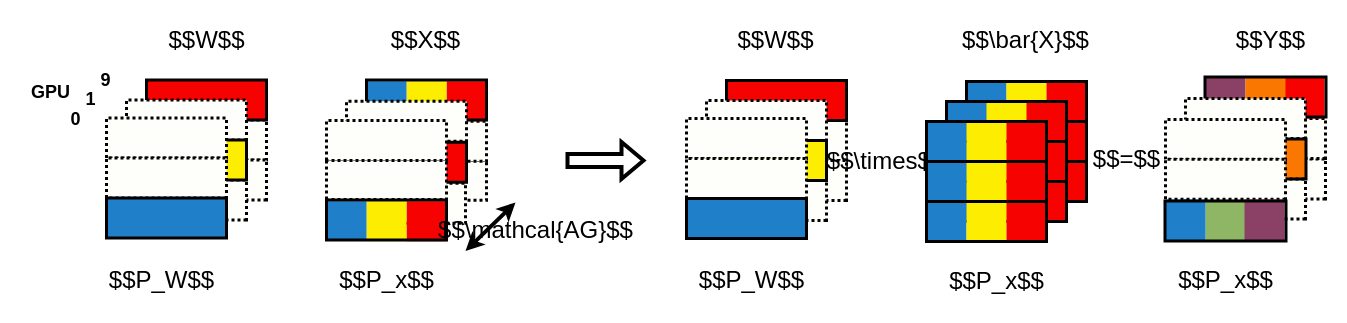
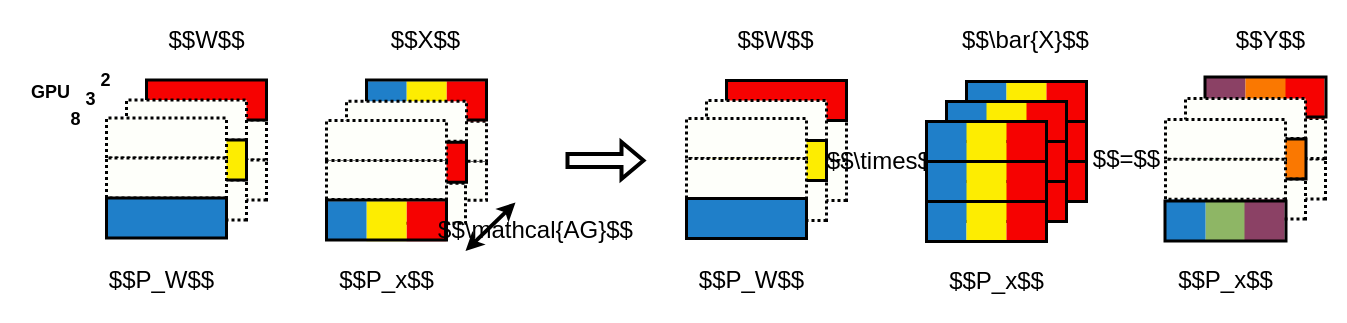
(106, 79) -> (106, 79)
(91, 98) -> (91, 98)
(76, 118) -> (76, 118)
